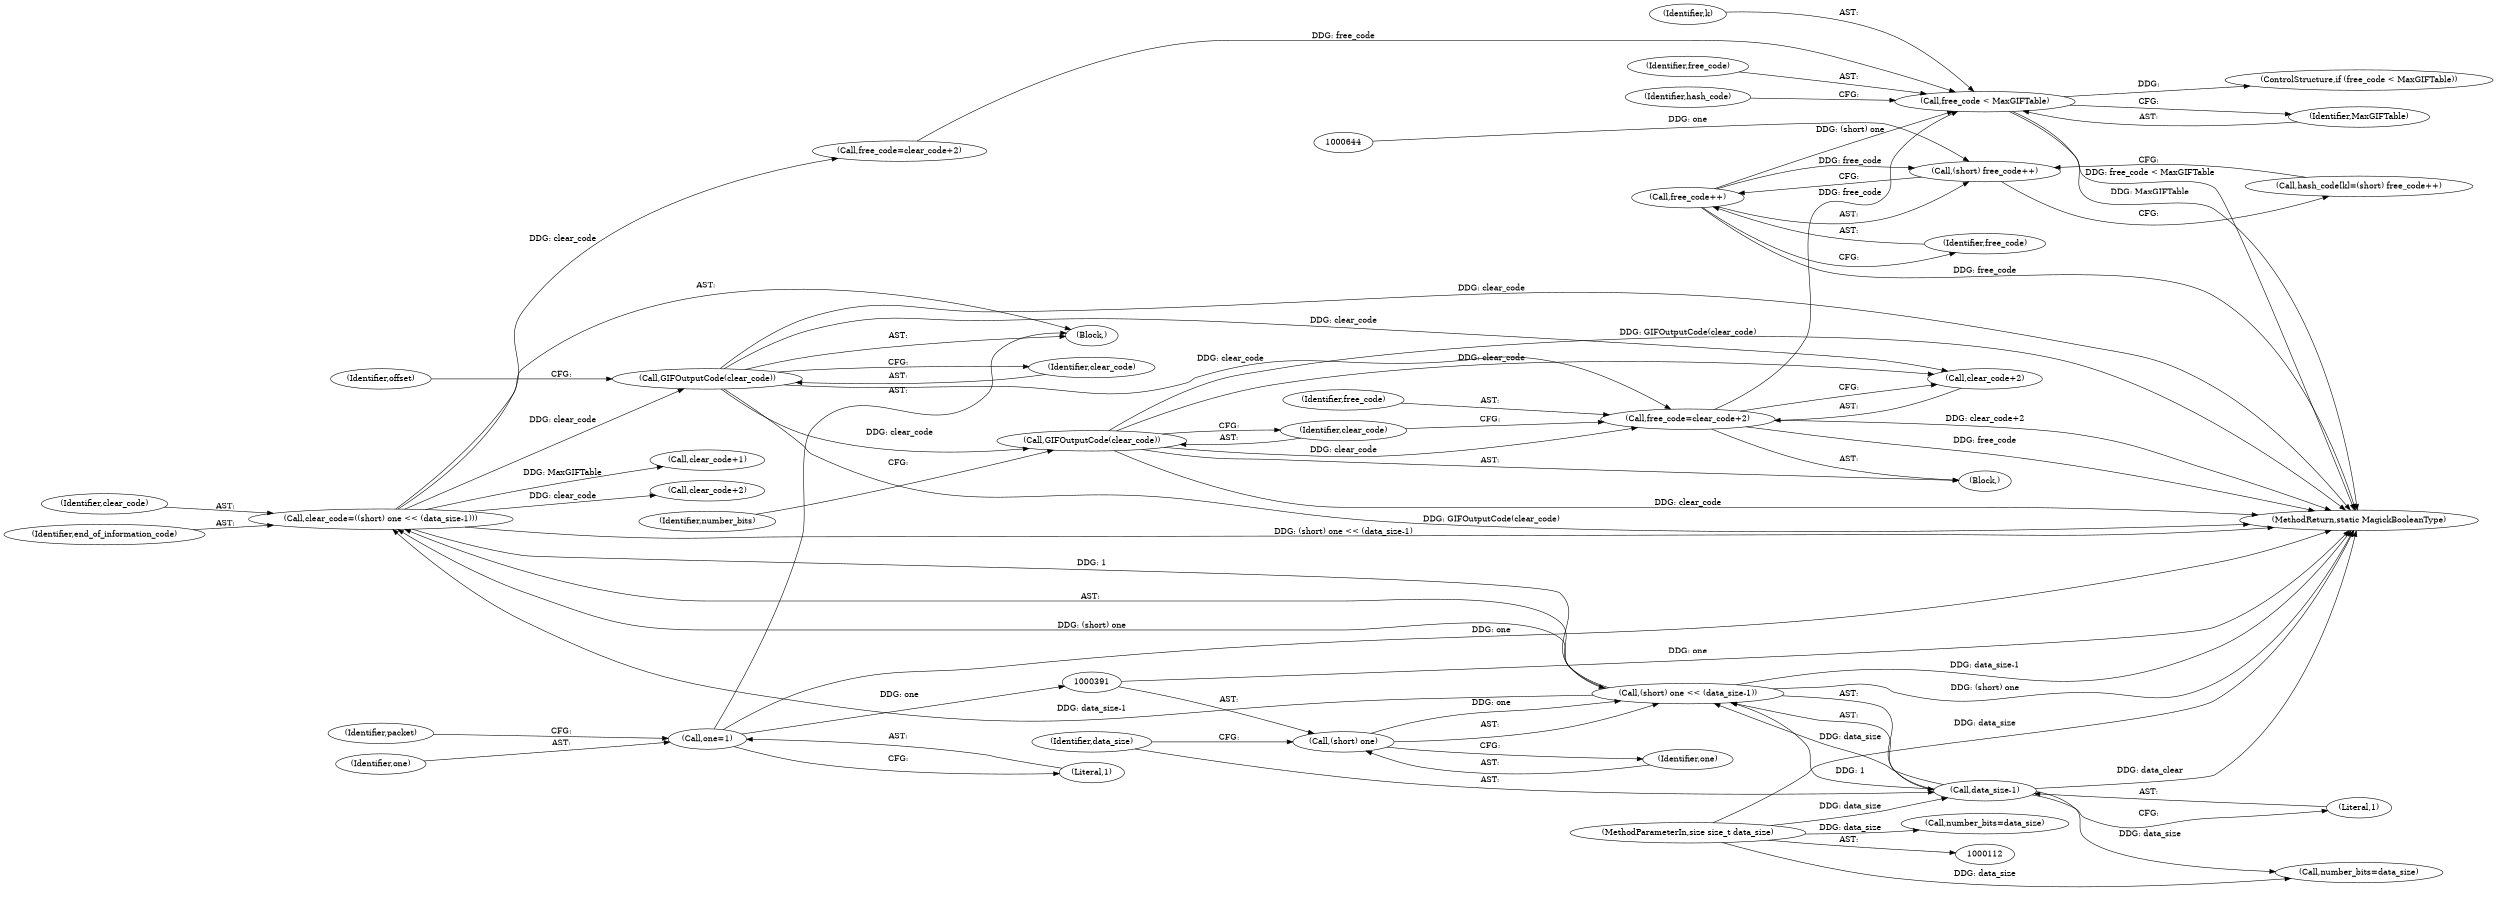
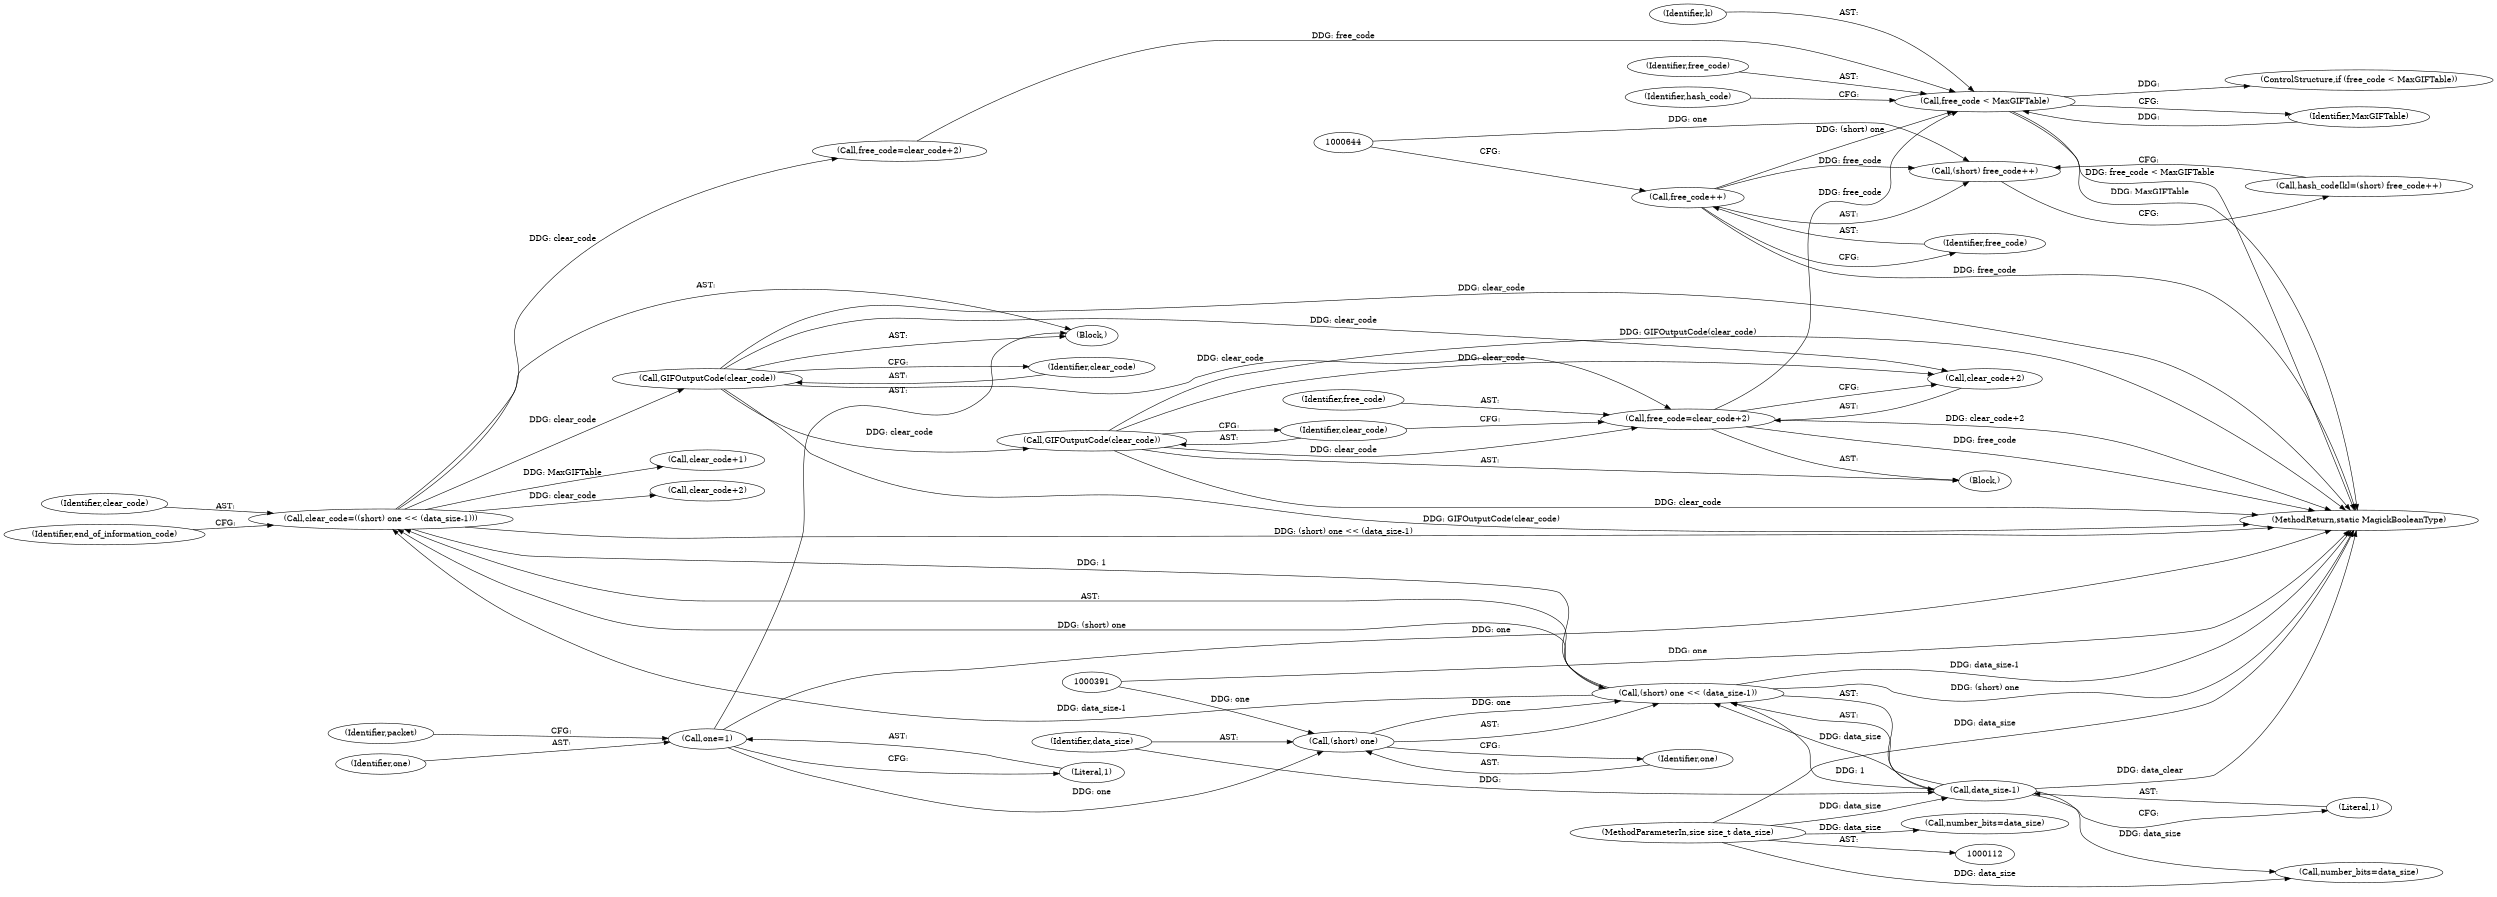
(2150, 117) -> (2150, 117)
(1833, 185) -> (1505, 168)
(381, 379) -> none
(707, 522) -> none
(227, 523) -> (227, 523)
(1230, 700) -> (1230, 700)
(900, 711) -> (1023, 811)
(1230, 738) -> (1230, 738)
(1491, 780) -> (1491, 780)
